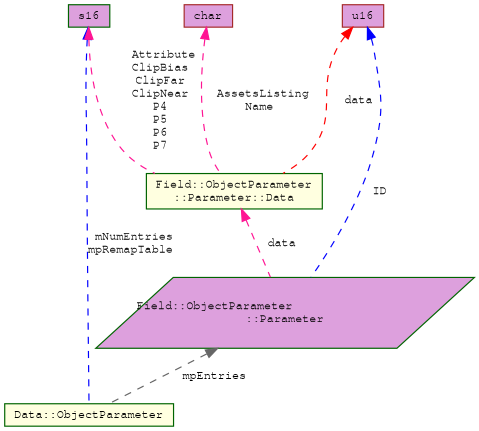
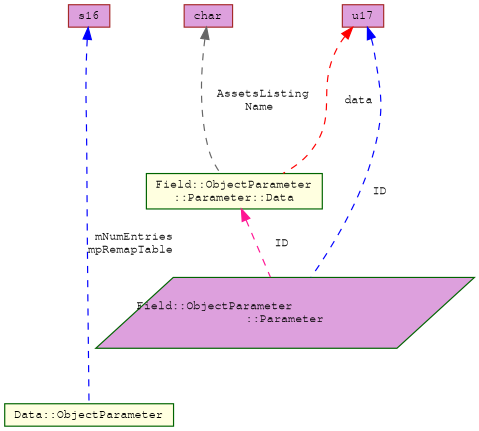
(89, 16) -> (89, 16)
(363, 16) -> (363, 16)
(202, 108) -> (202, 108)
(103, 117) -> none
(279, 243) -> (279, 243)
(158, 379) -> none
